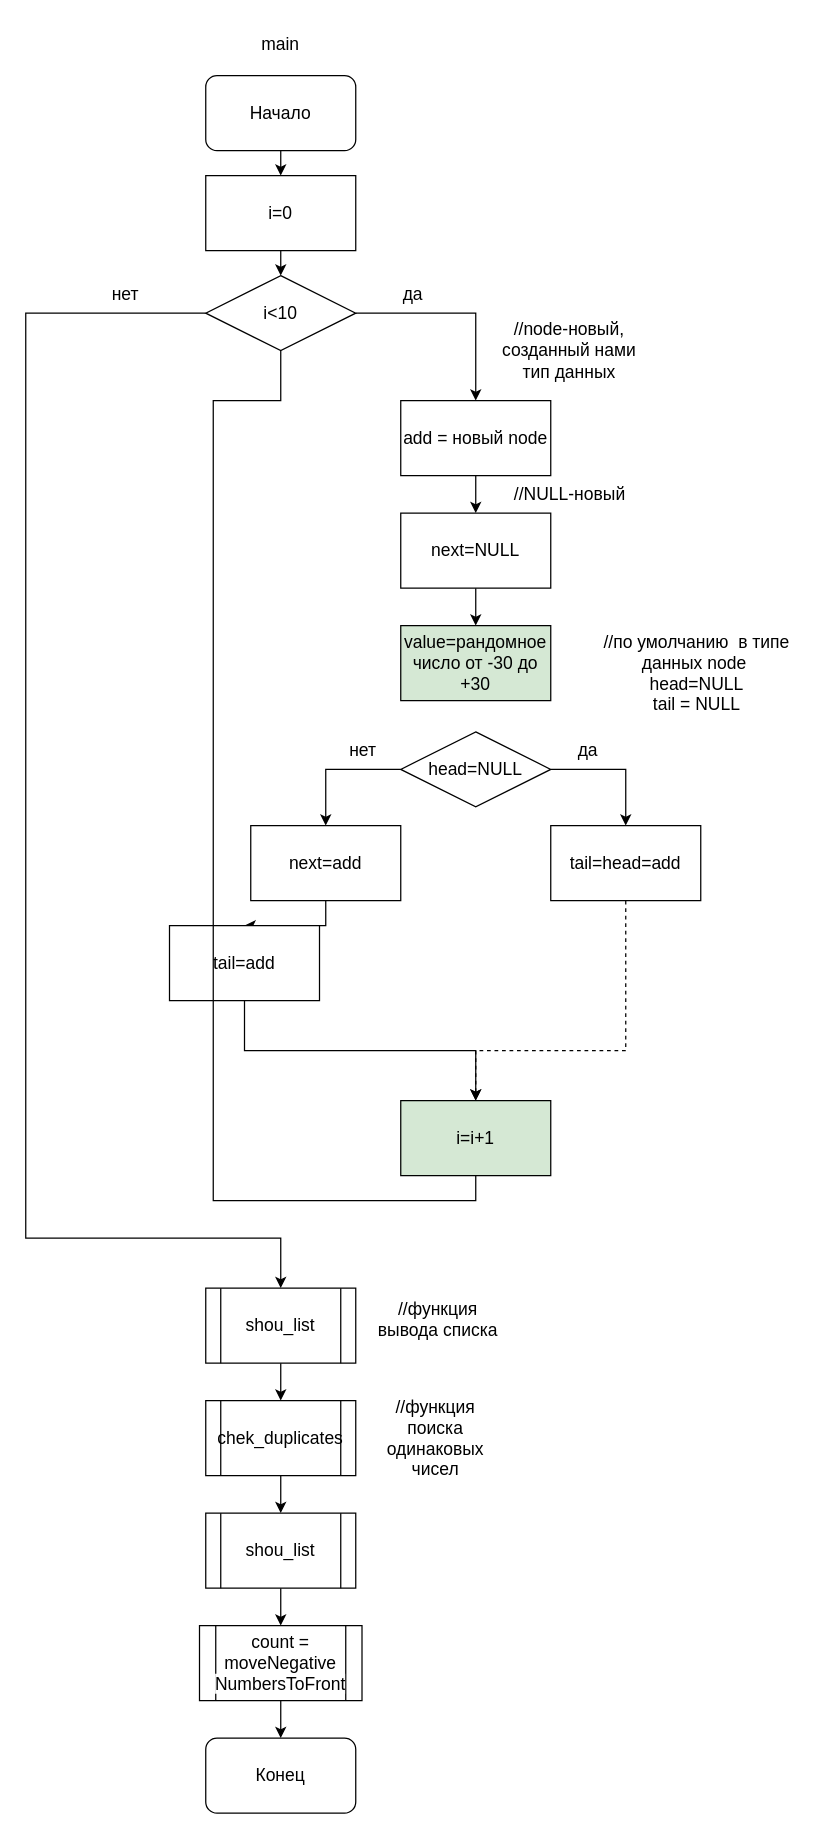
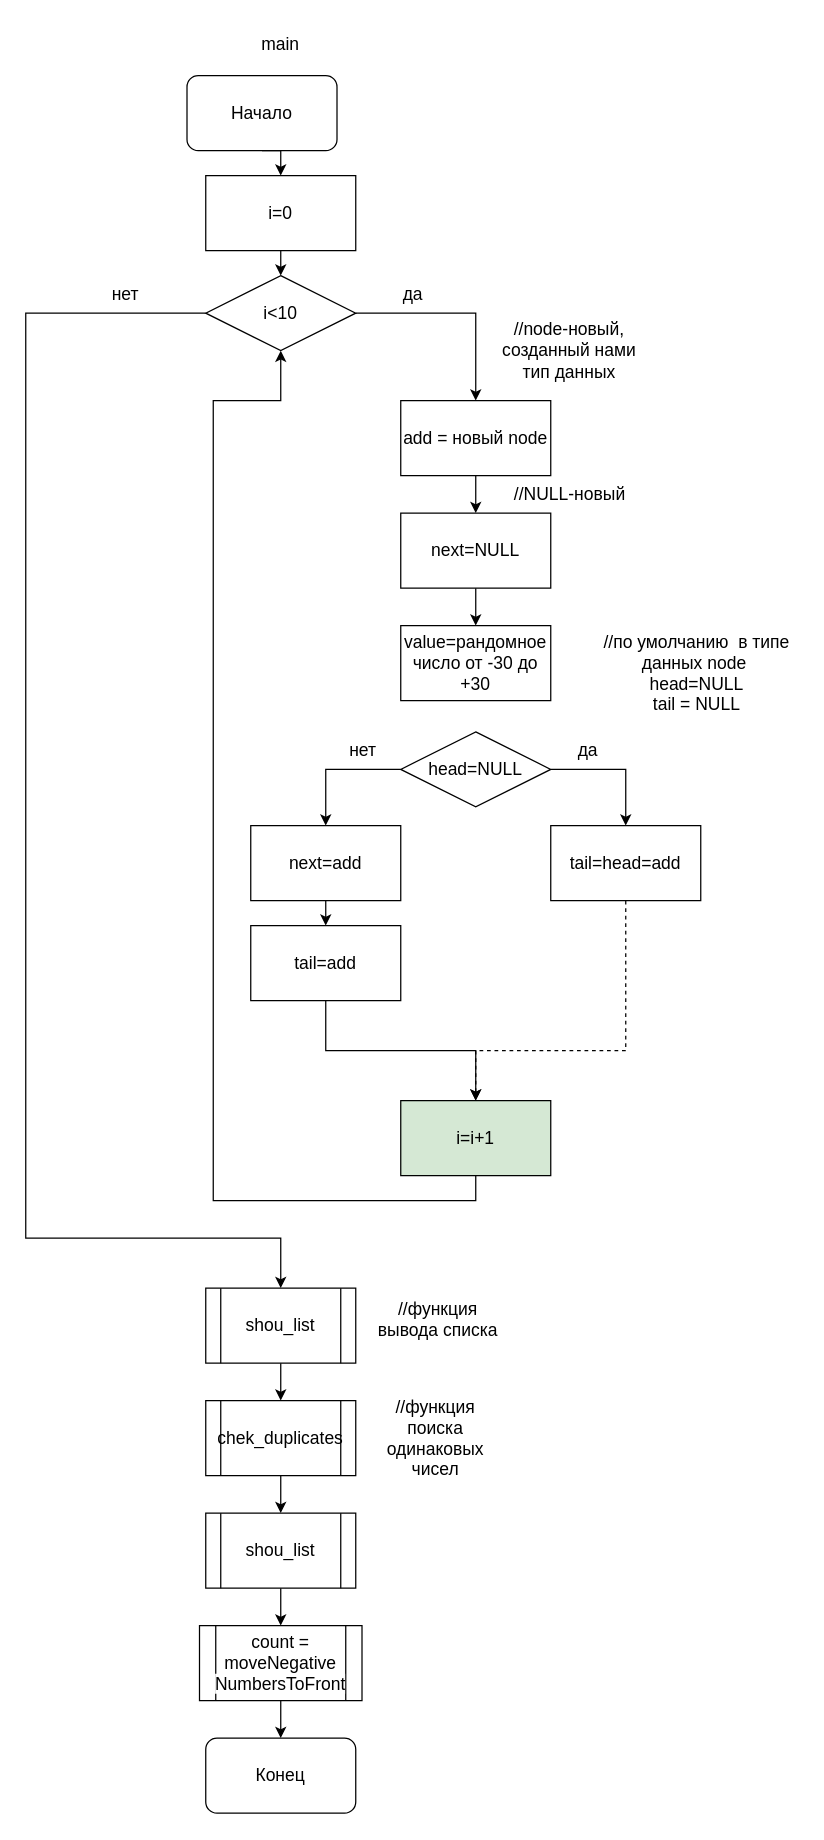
(281, 113) -> (262, 113)
(281, 357) -> (281, 361)
(476, 663) -> (476, 663)
(244, 963) -> (326, 963)
